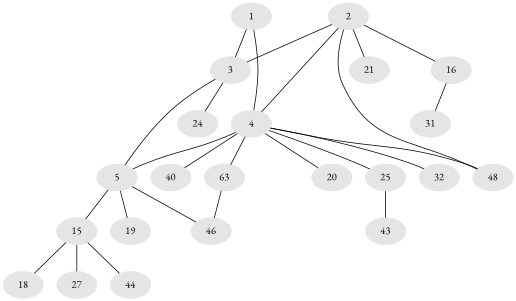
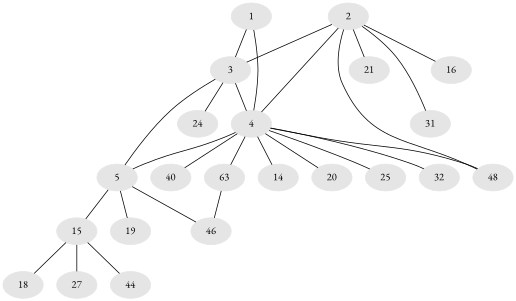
none -> (241, 97)
(441, 97) -> (401, 63)
none -> (278, 178)
(386, 231) -> none
